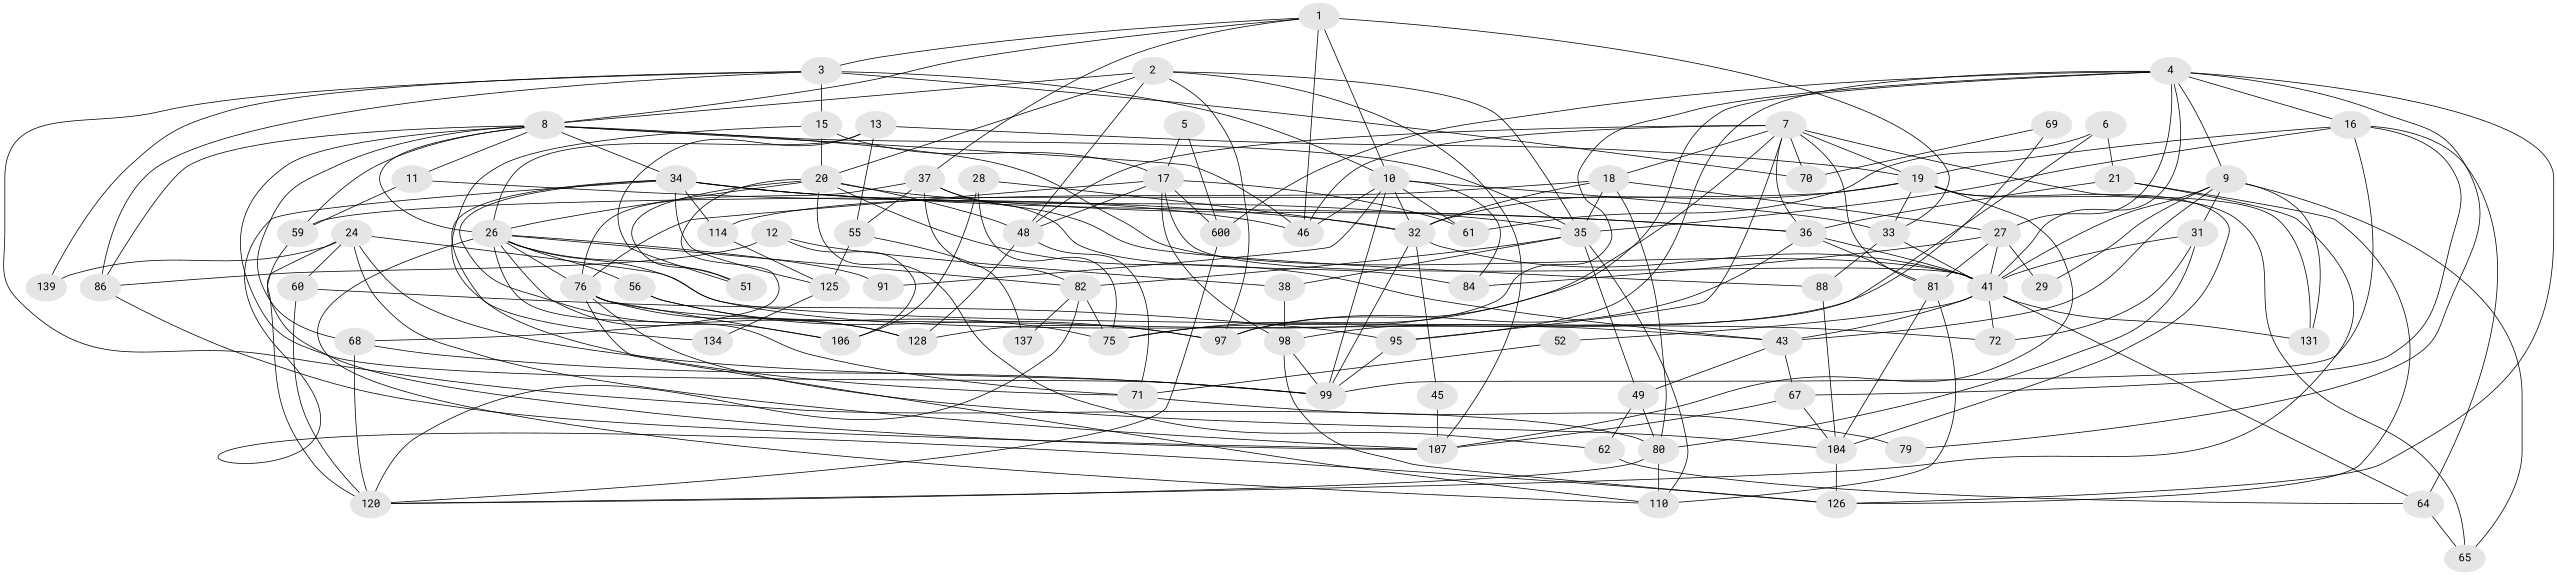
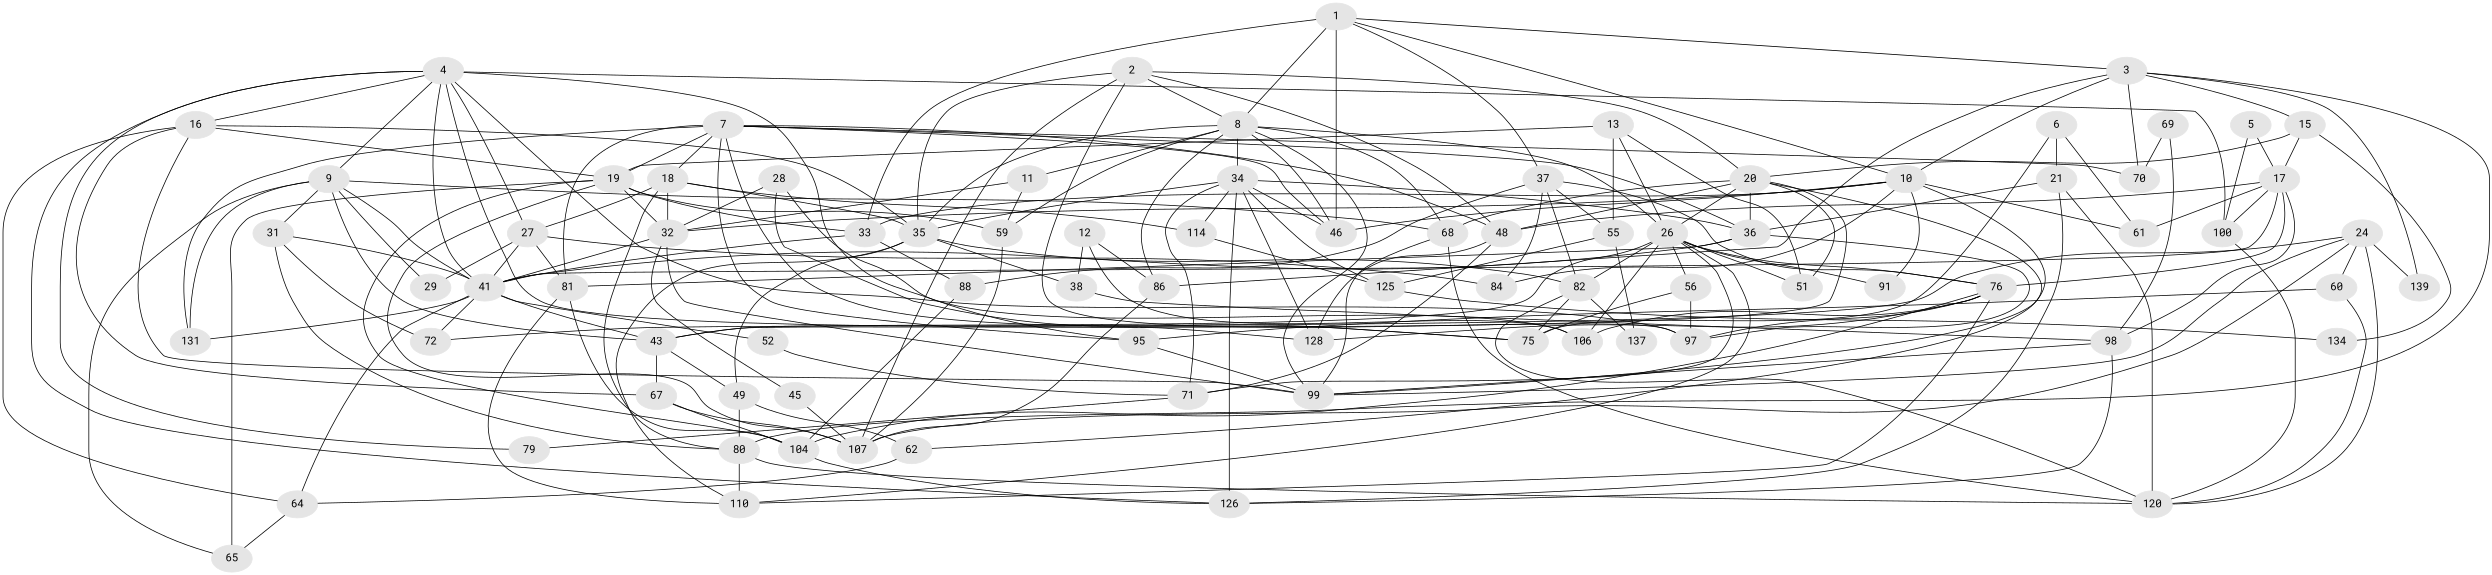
none -> (943, 200)
(1221, 233) -> (2222, 233)
(1153, 240) -> none
